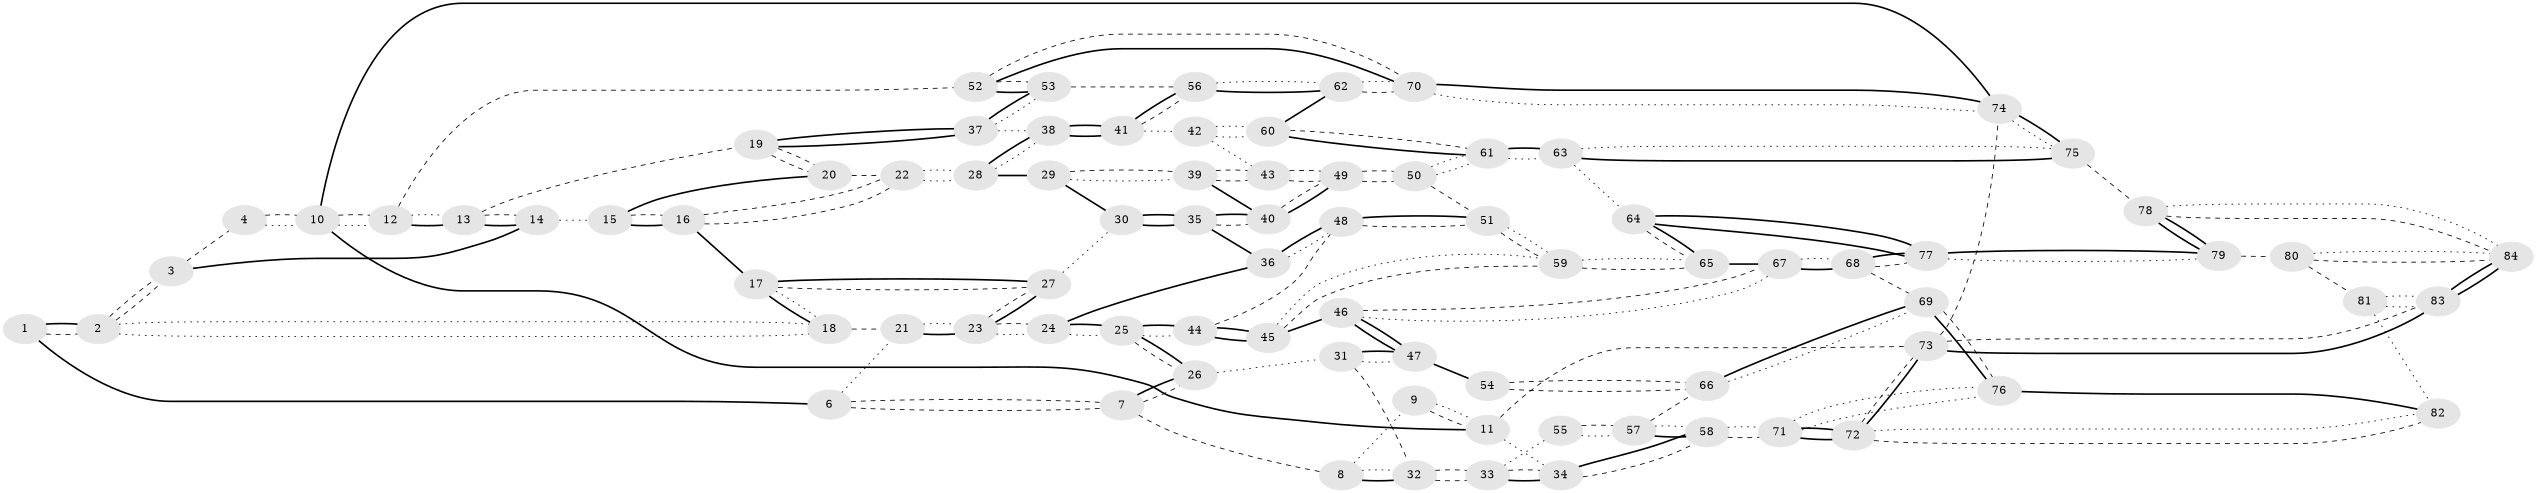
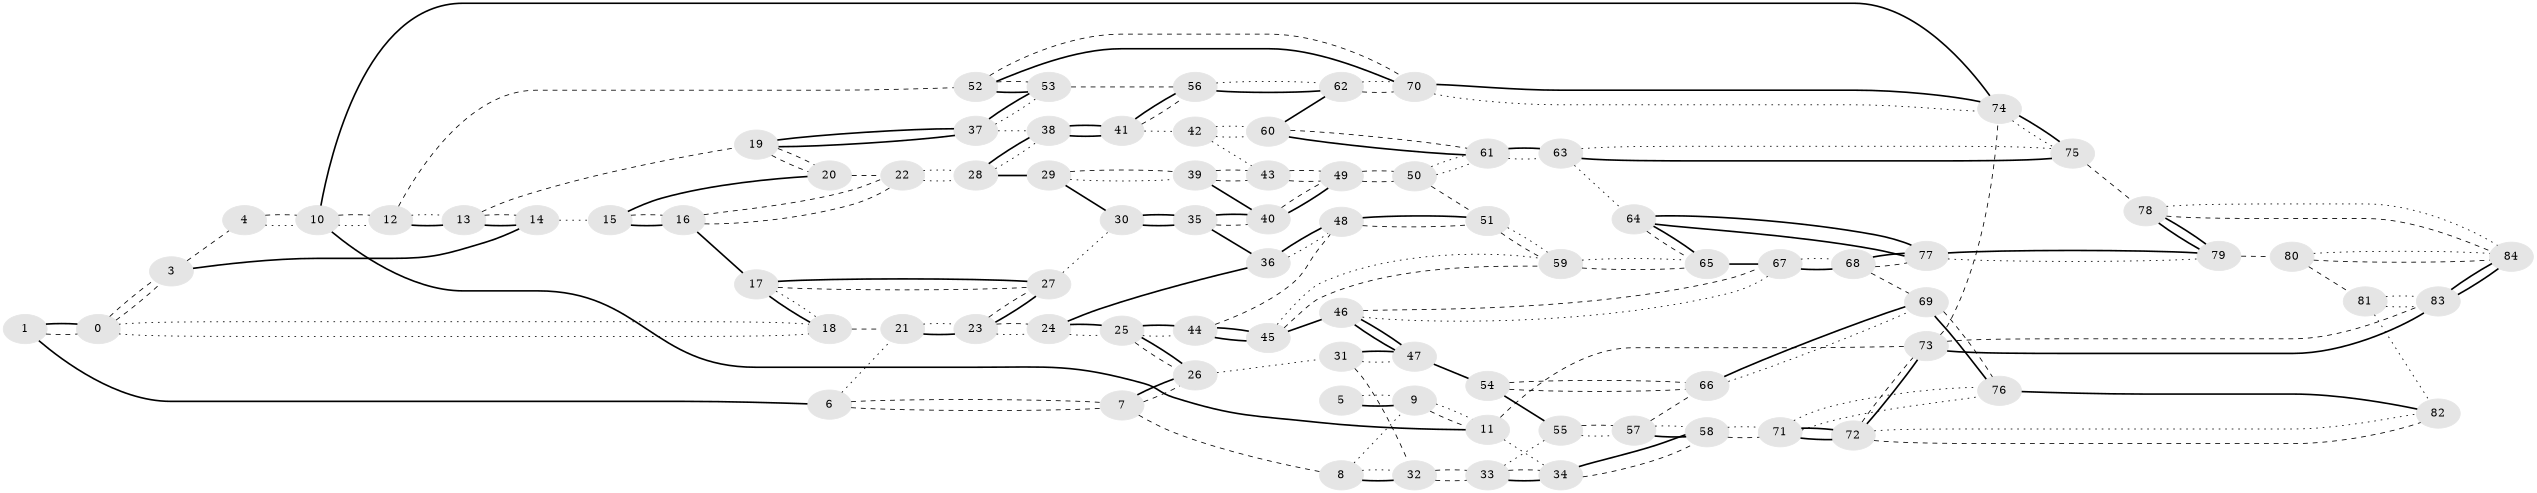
(98, 329) -> (98, 329)
none -> (1341, 401)
none -> (1524, 408)
